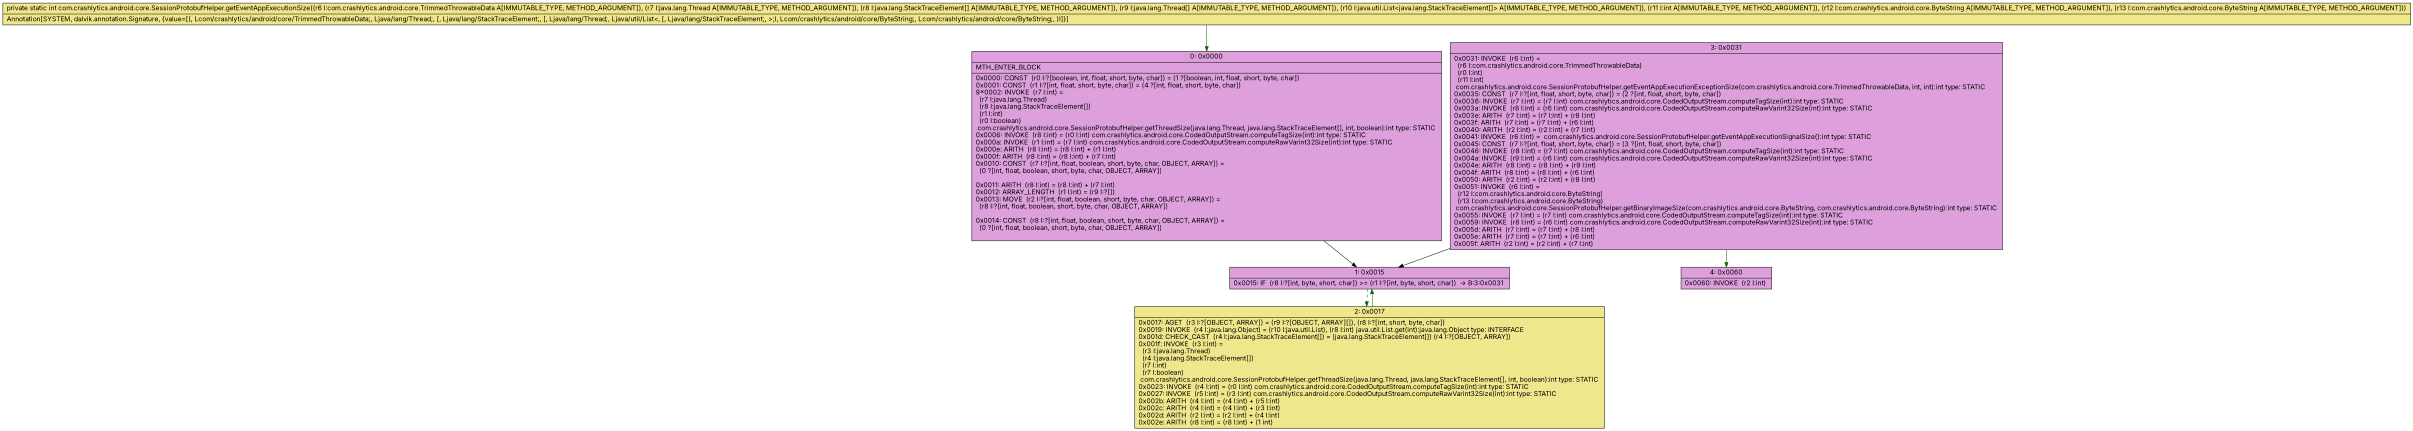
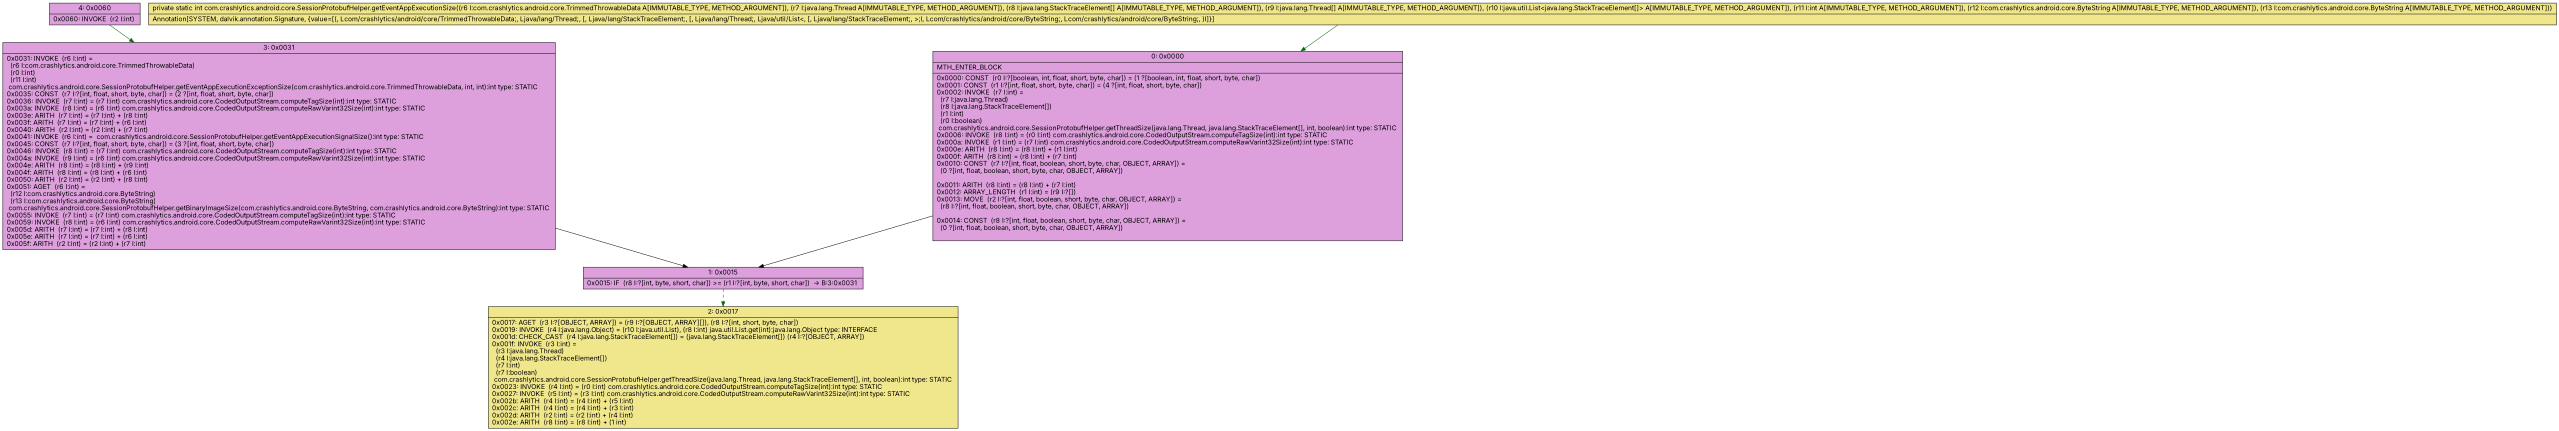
(1021, 93) -> (981, 93)
(1498, 187) -> (47, 187)
(1726, 256) -> (120, 32)
(1372, 300) -> none
